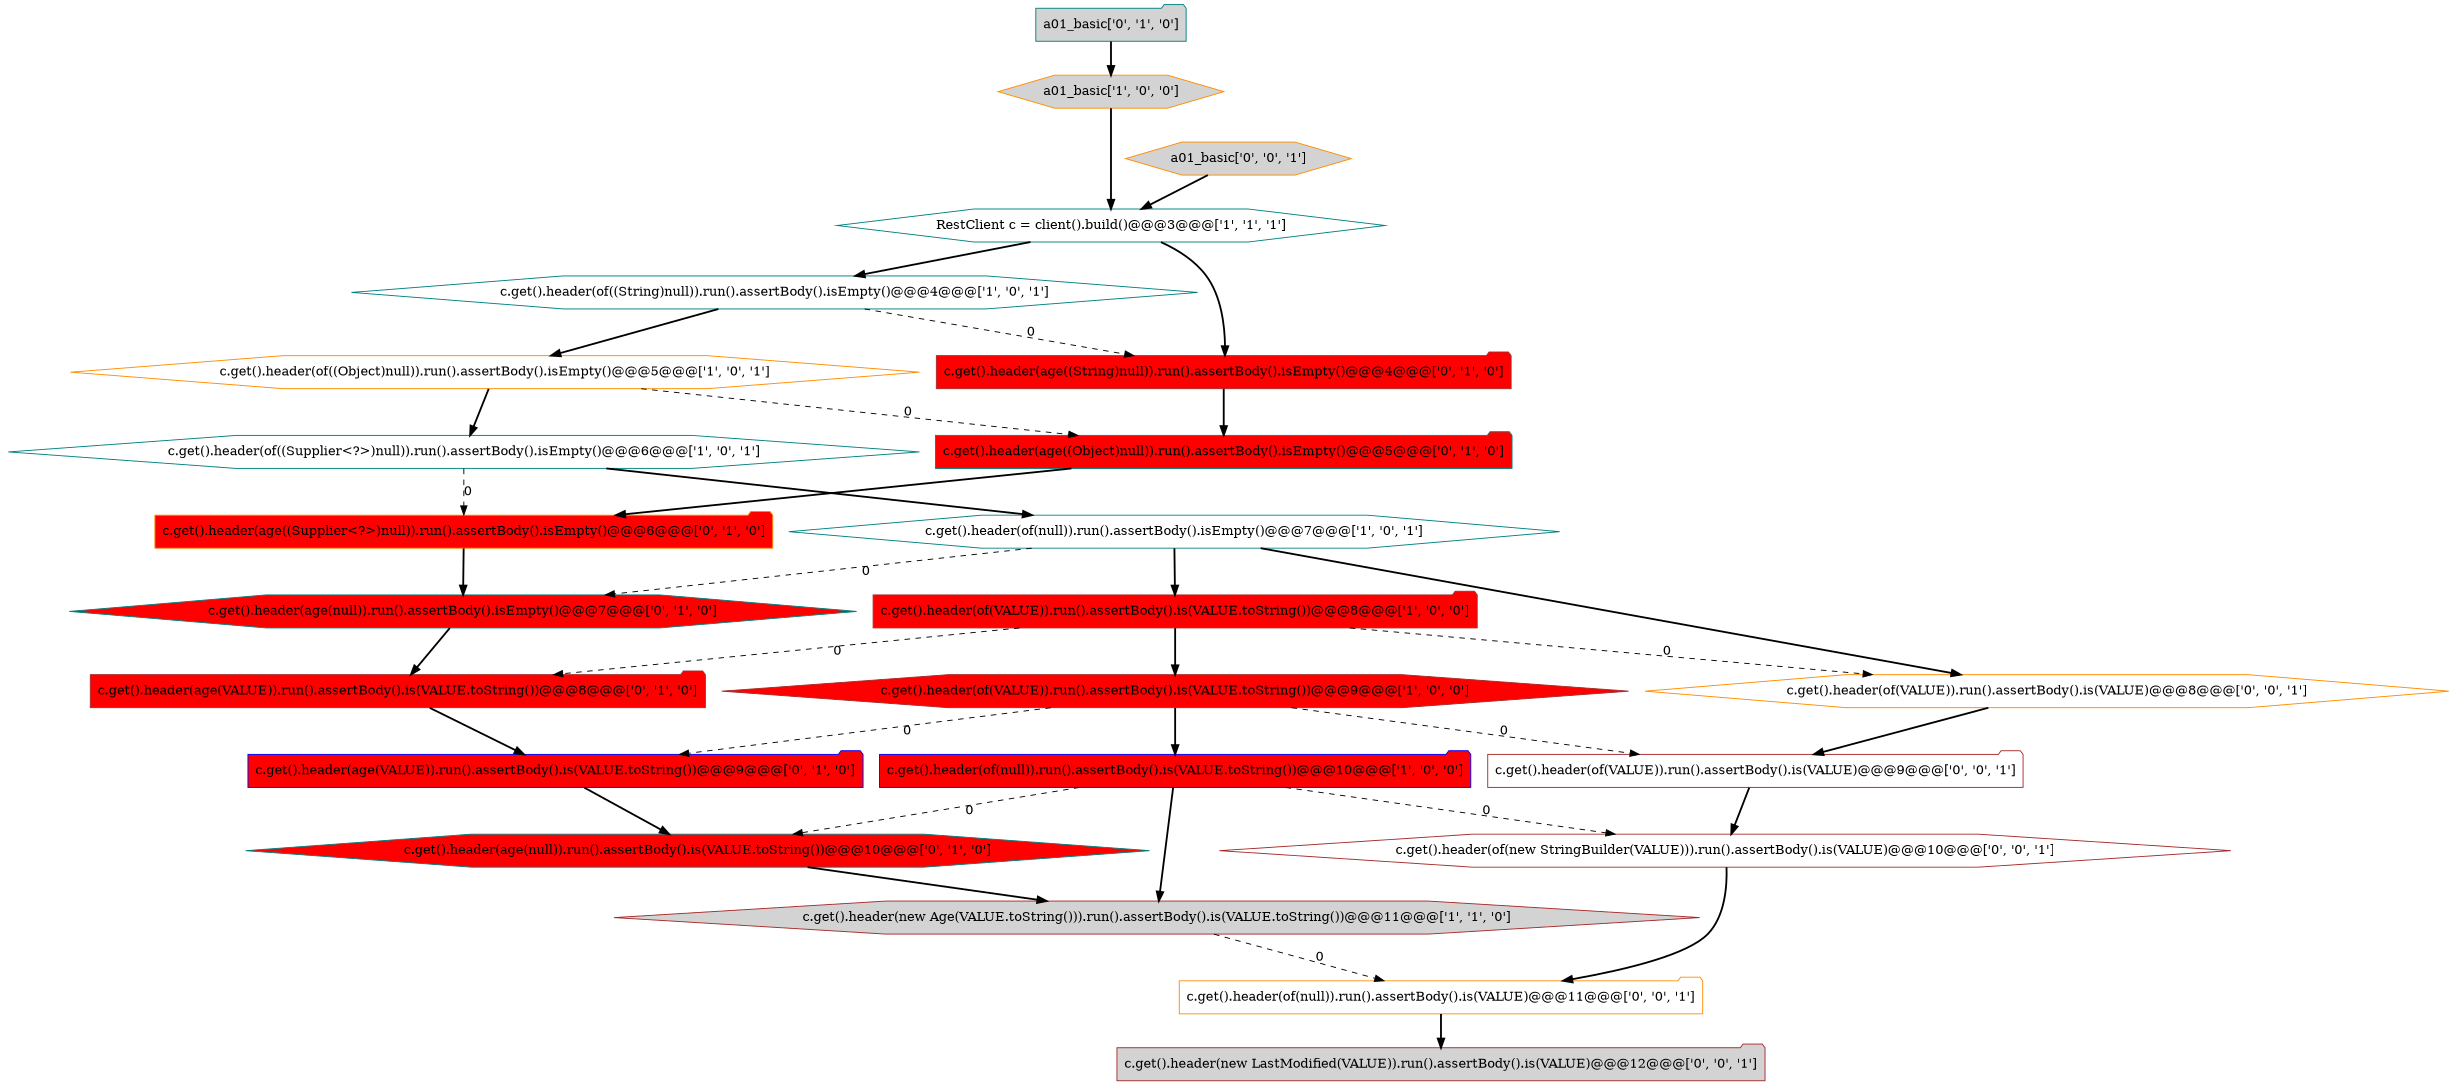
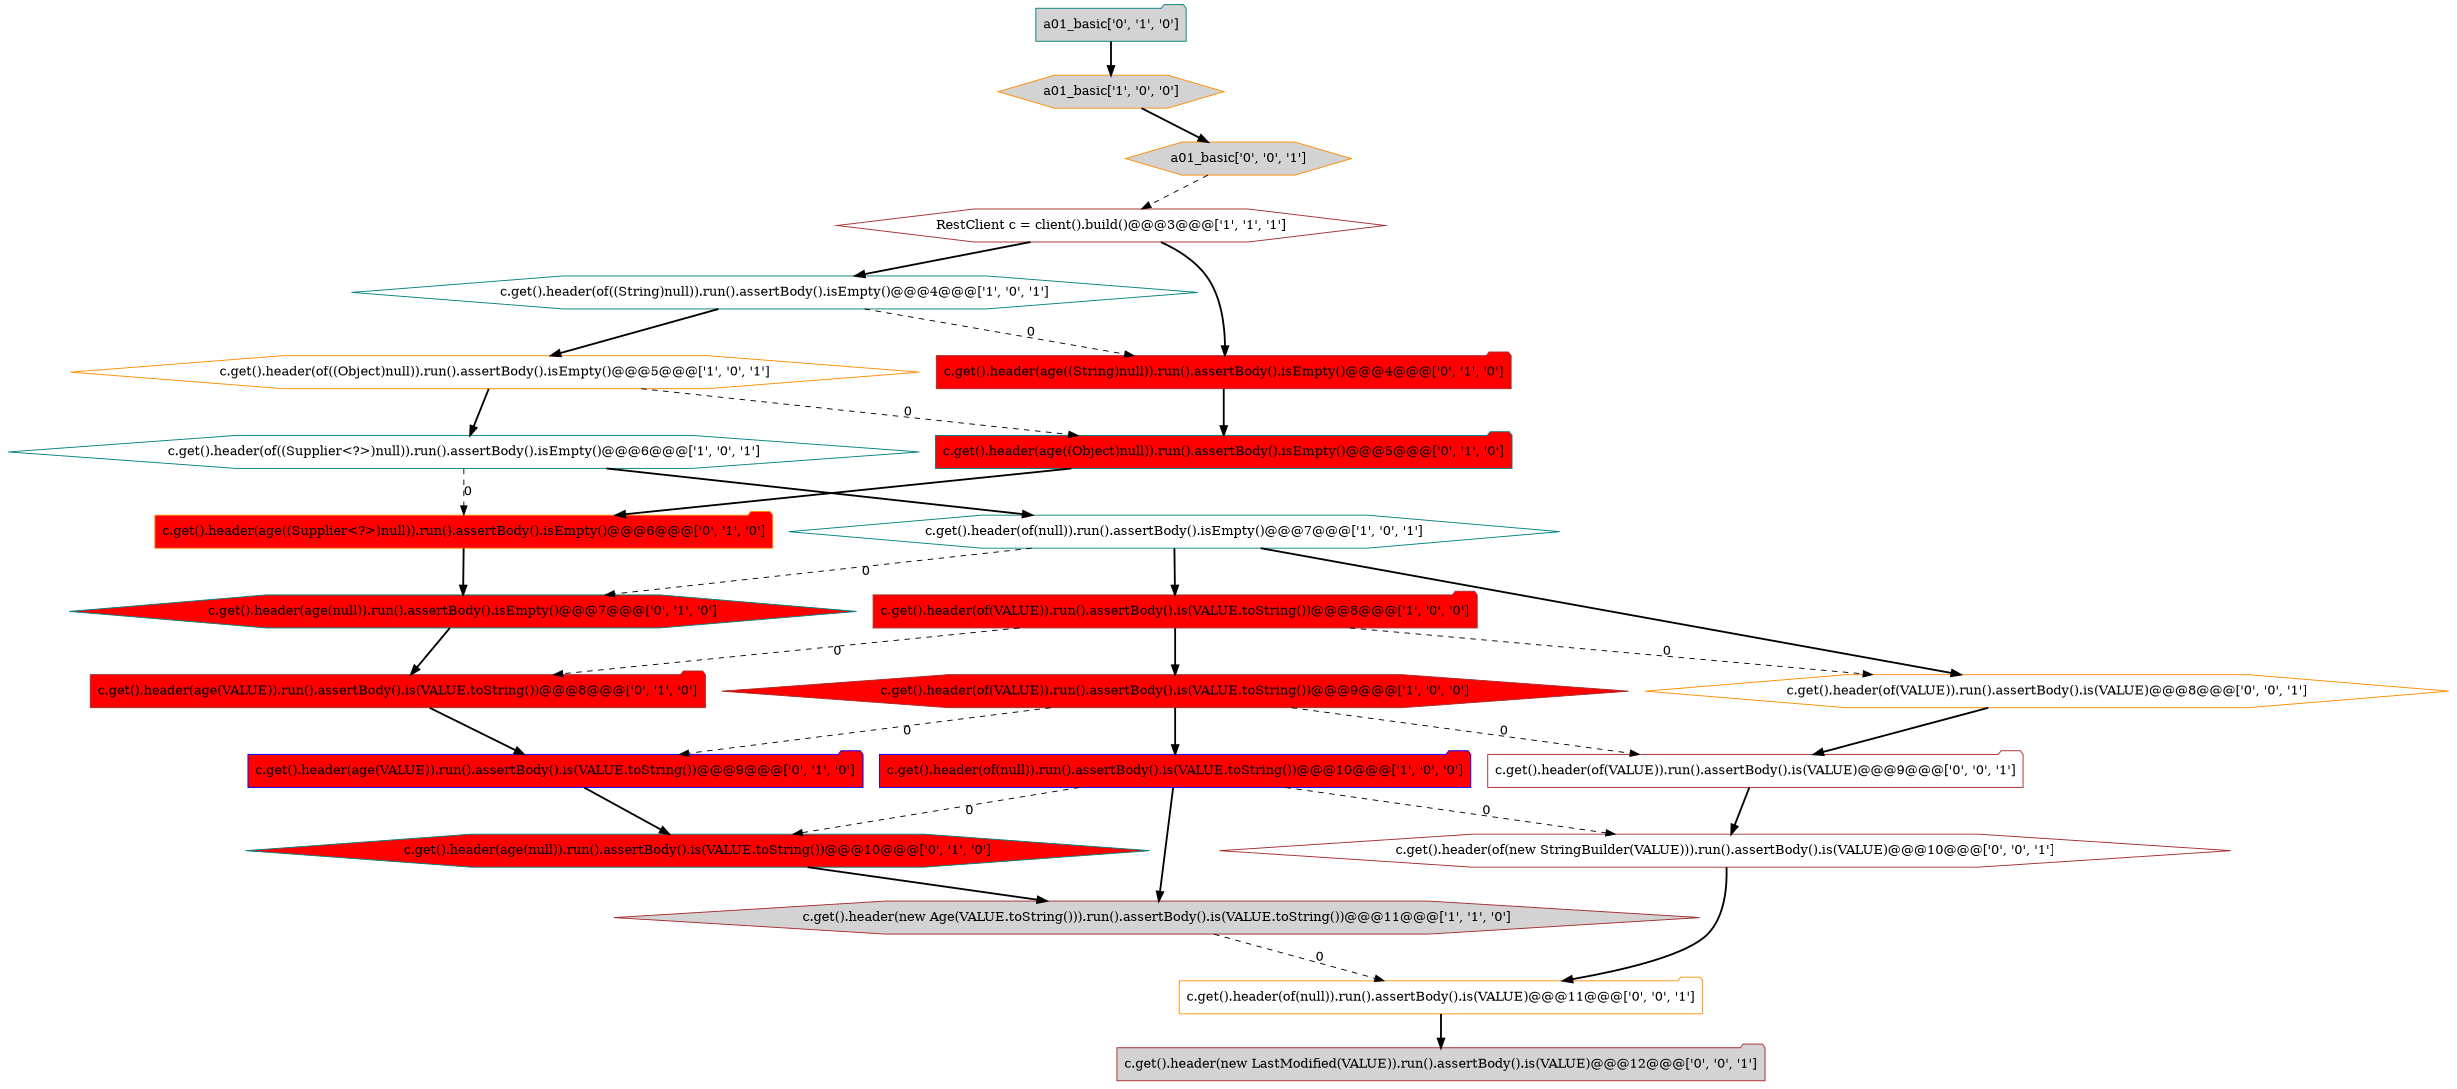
(1111, 154) -> (1170, 123)
(1179, 190) -> (1179, 190)
(1111, 226) -> (1111, 226)
